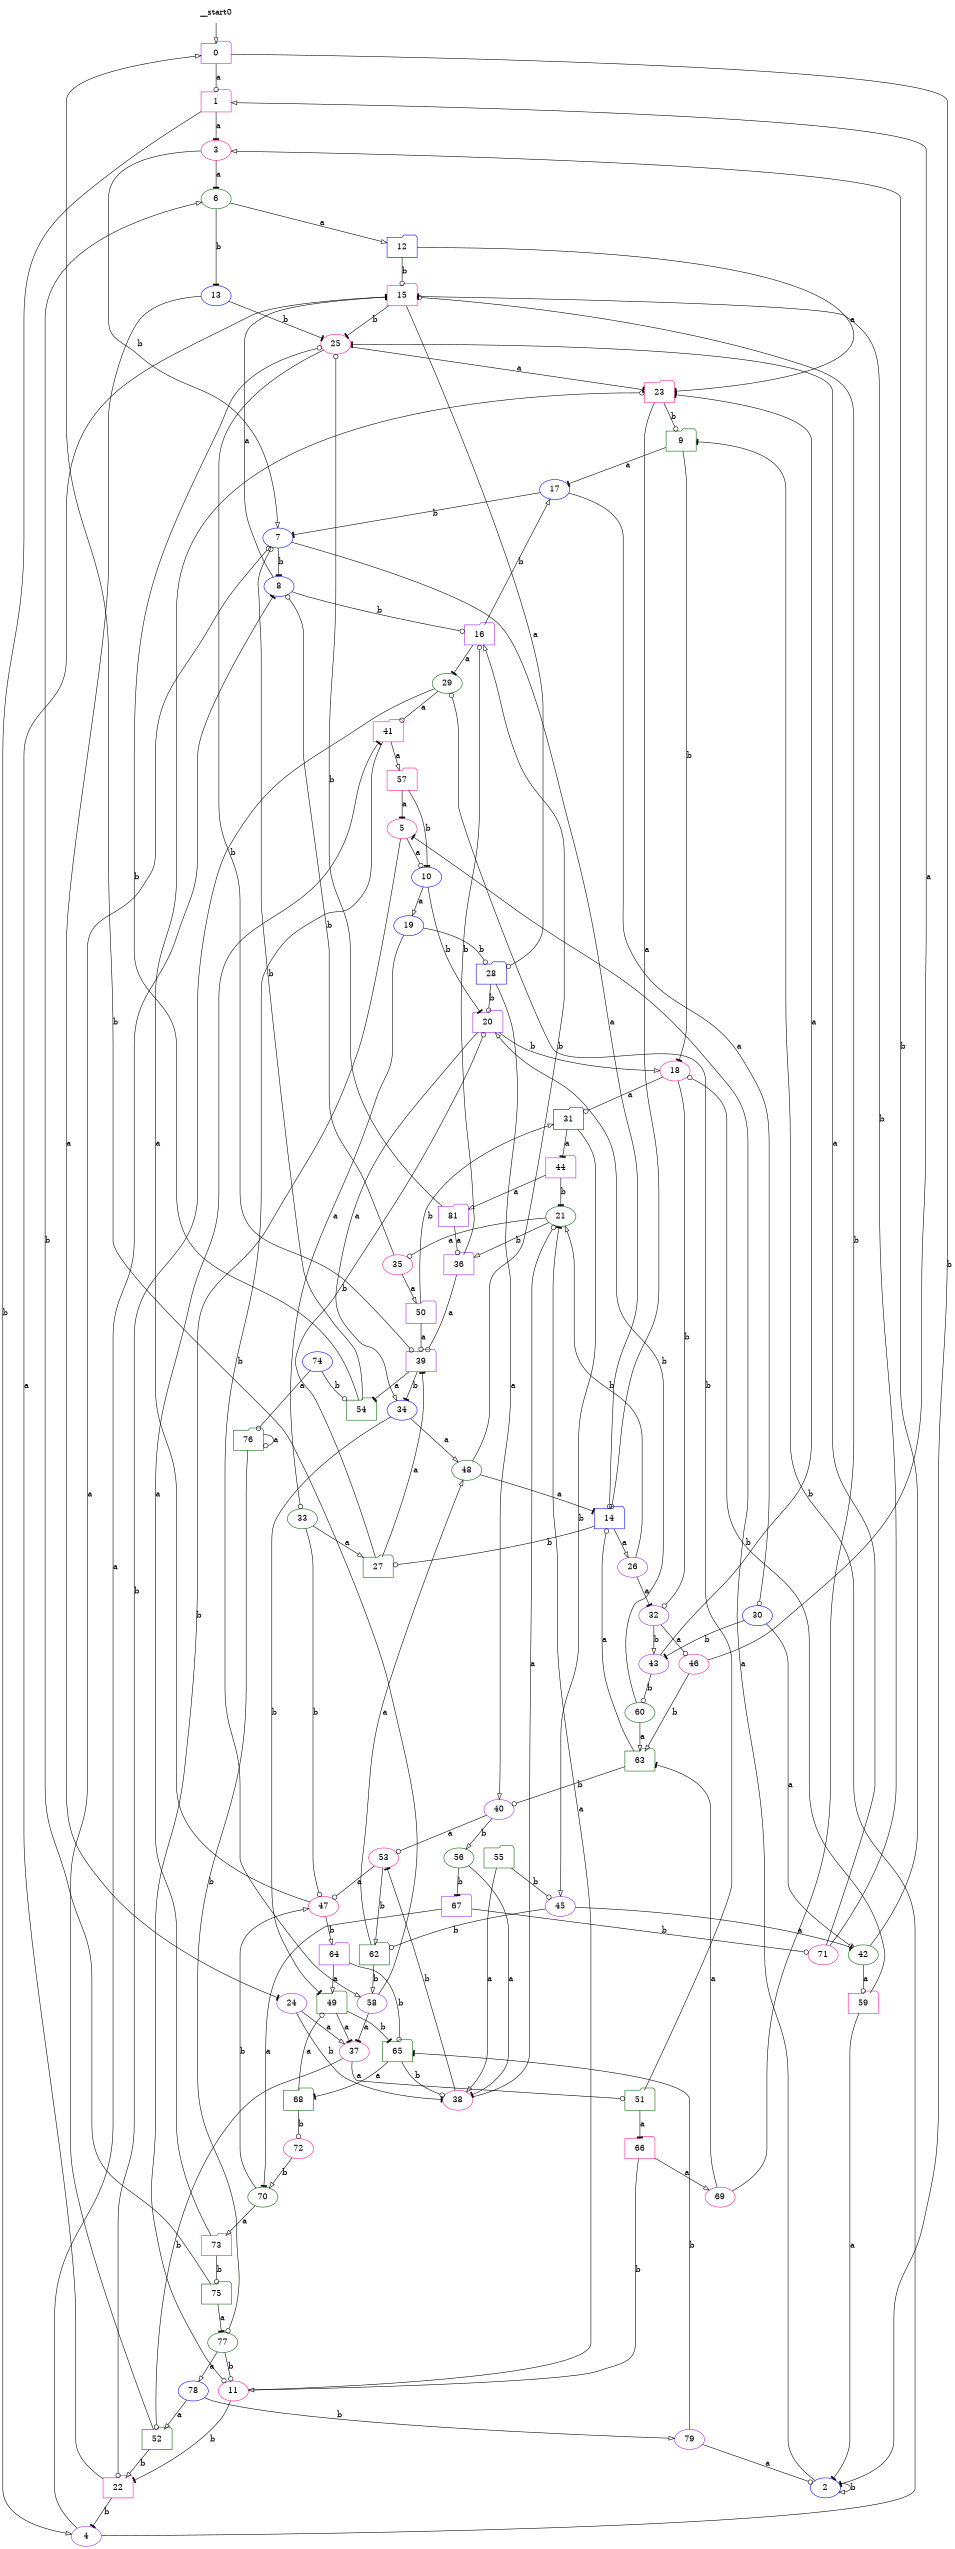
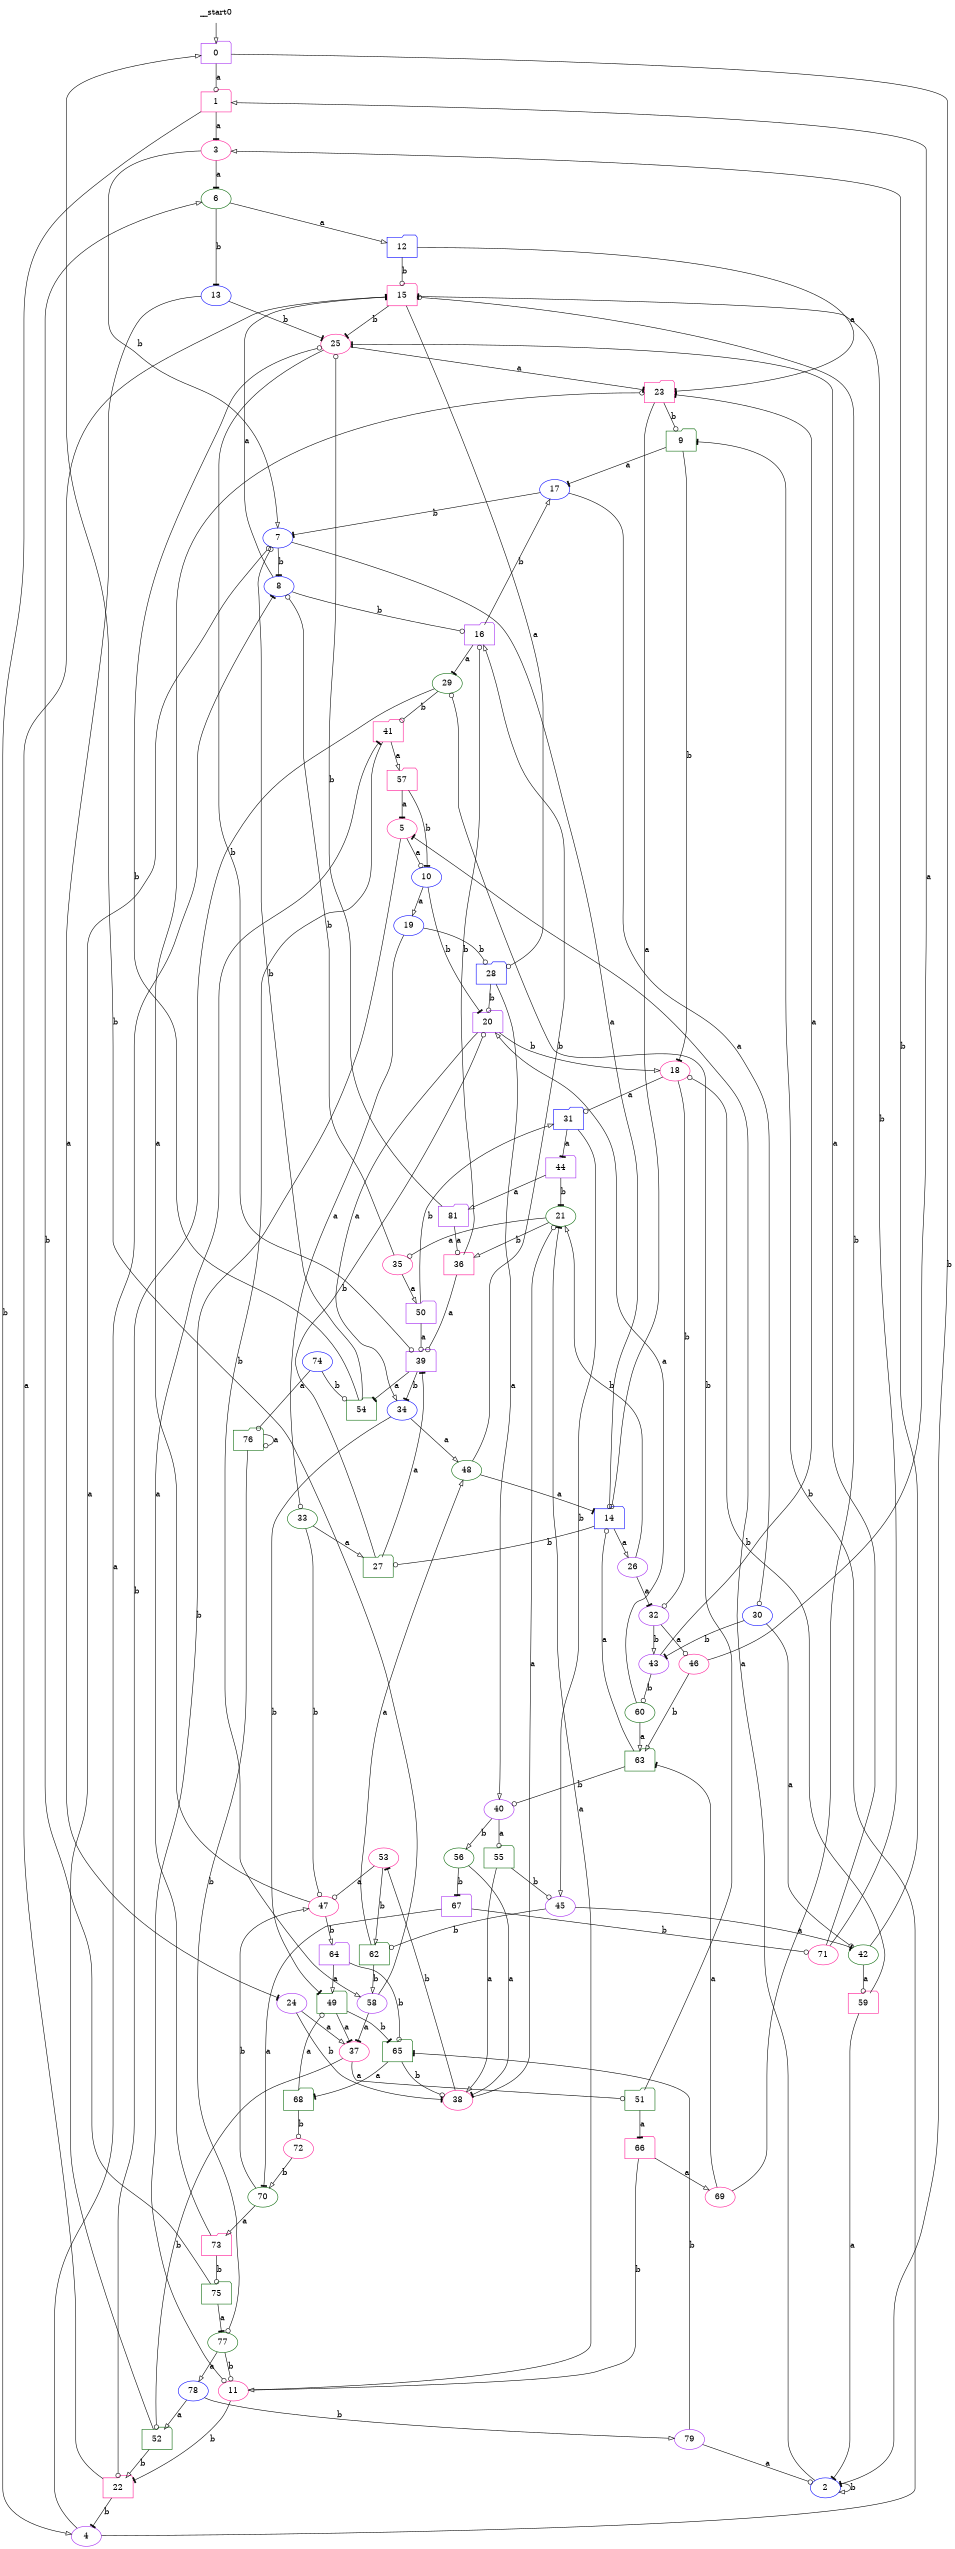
(424, 708) -> (424, 708)
(459, 1265) -> (459, 1265)
(664, 1362) -> (664, 1362)
(443, 1833) -> (499, 1831)
